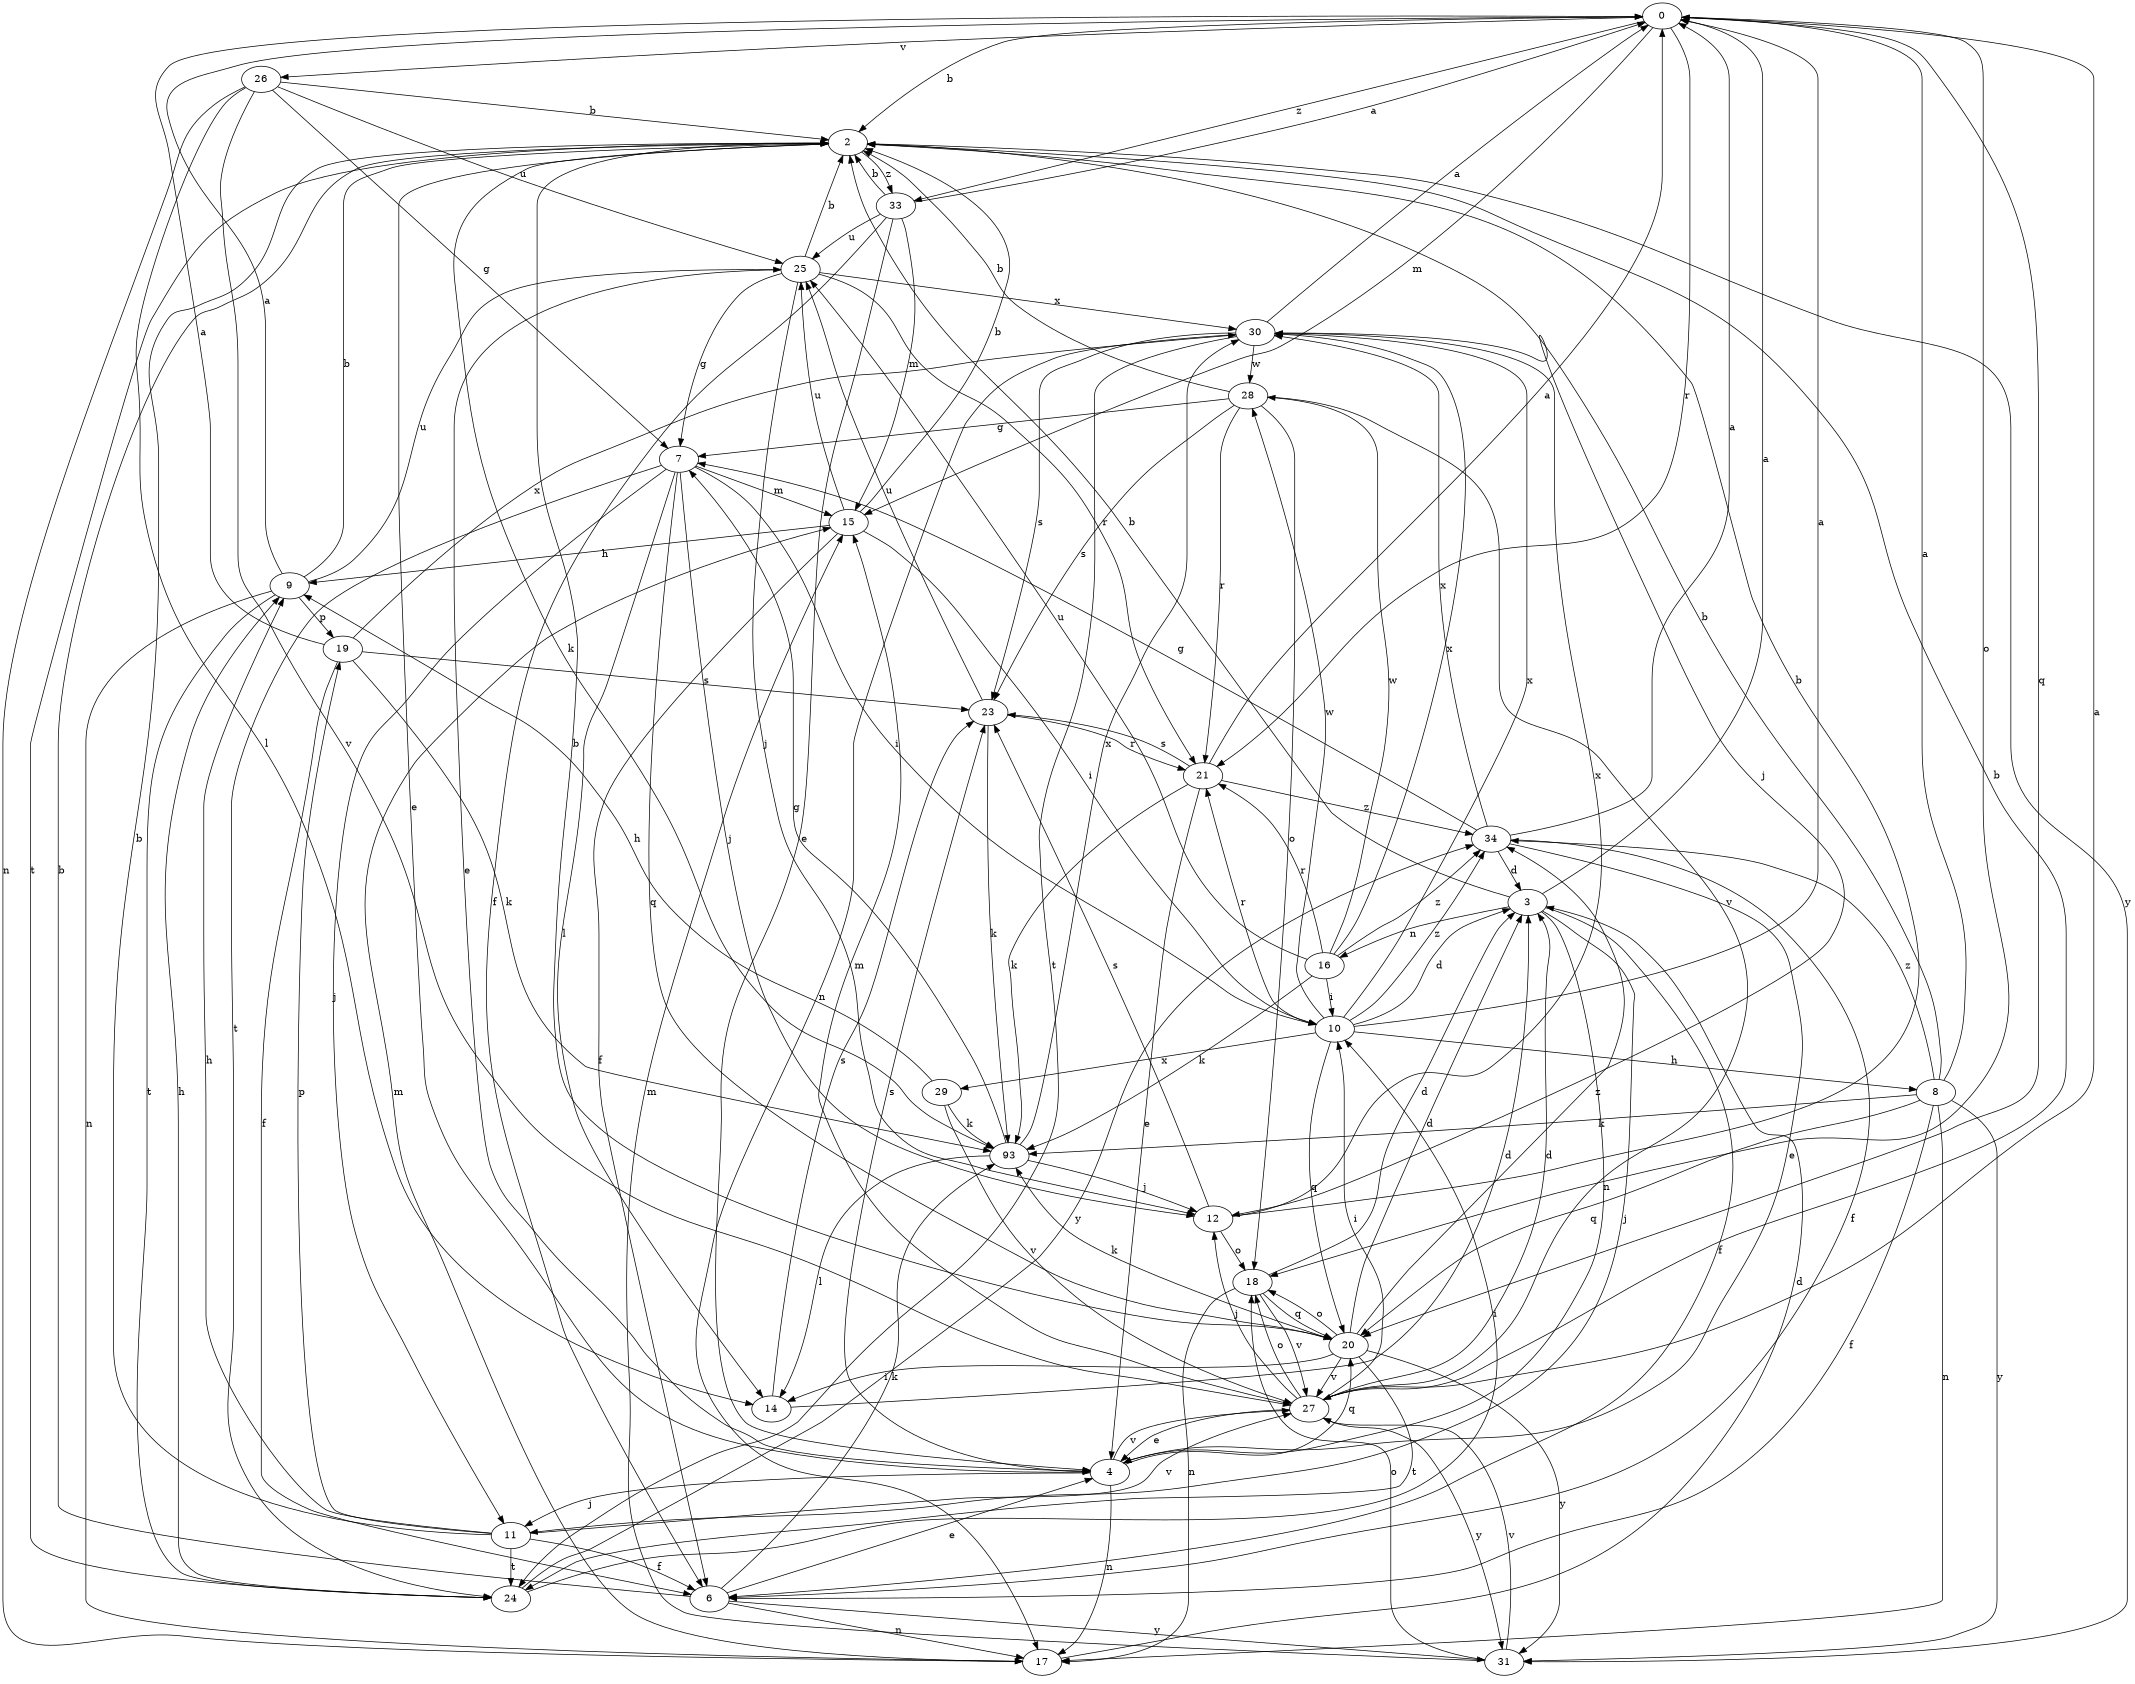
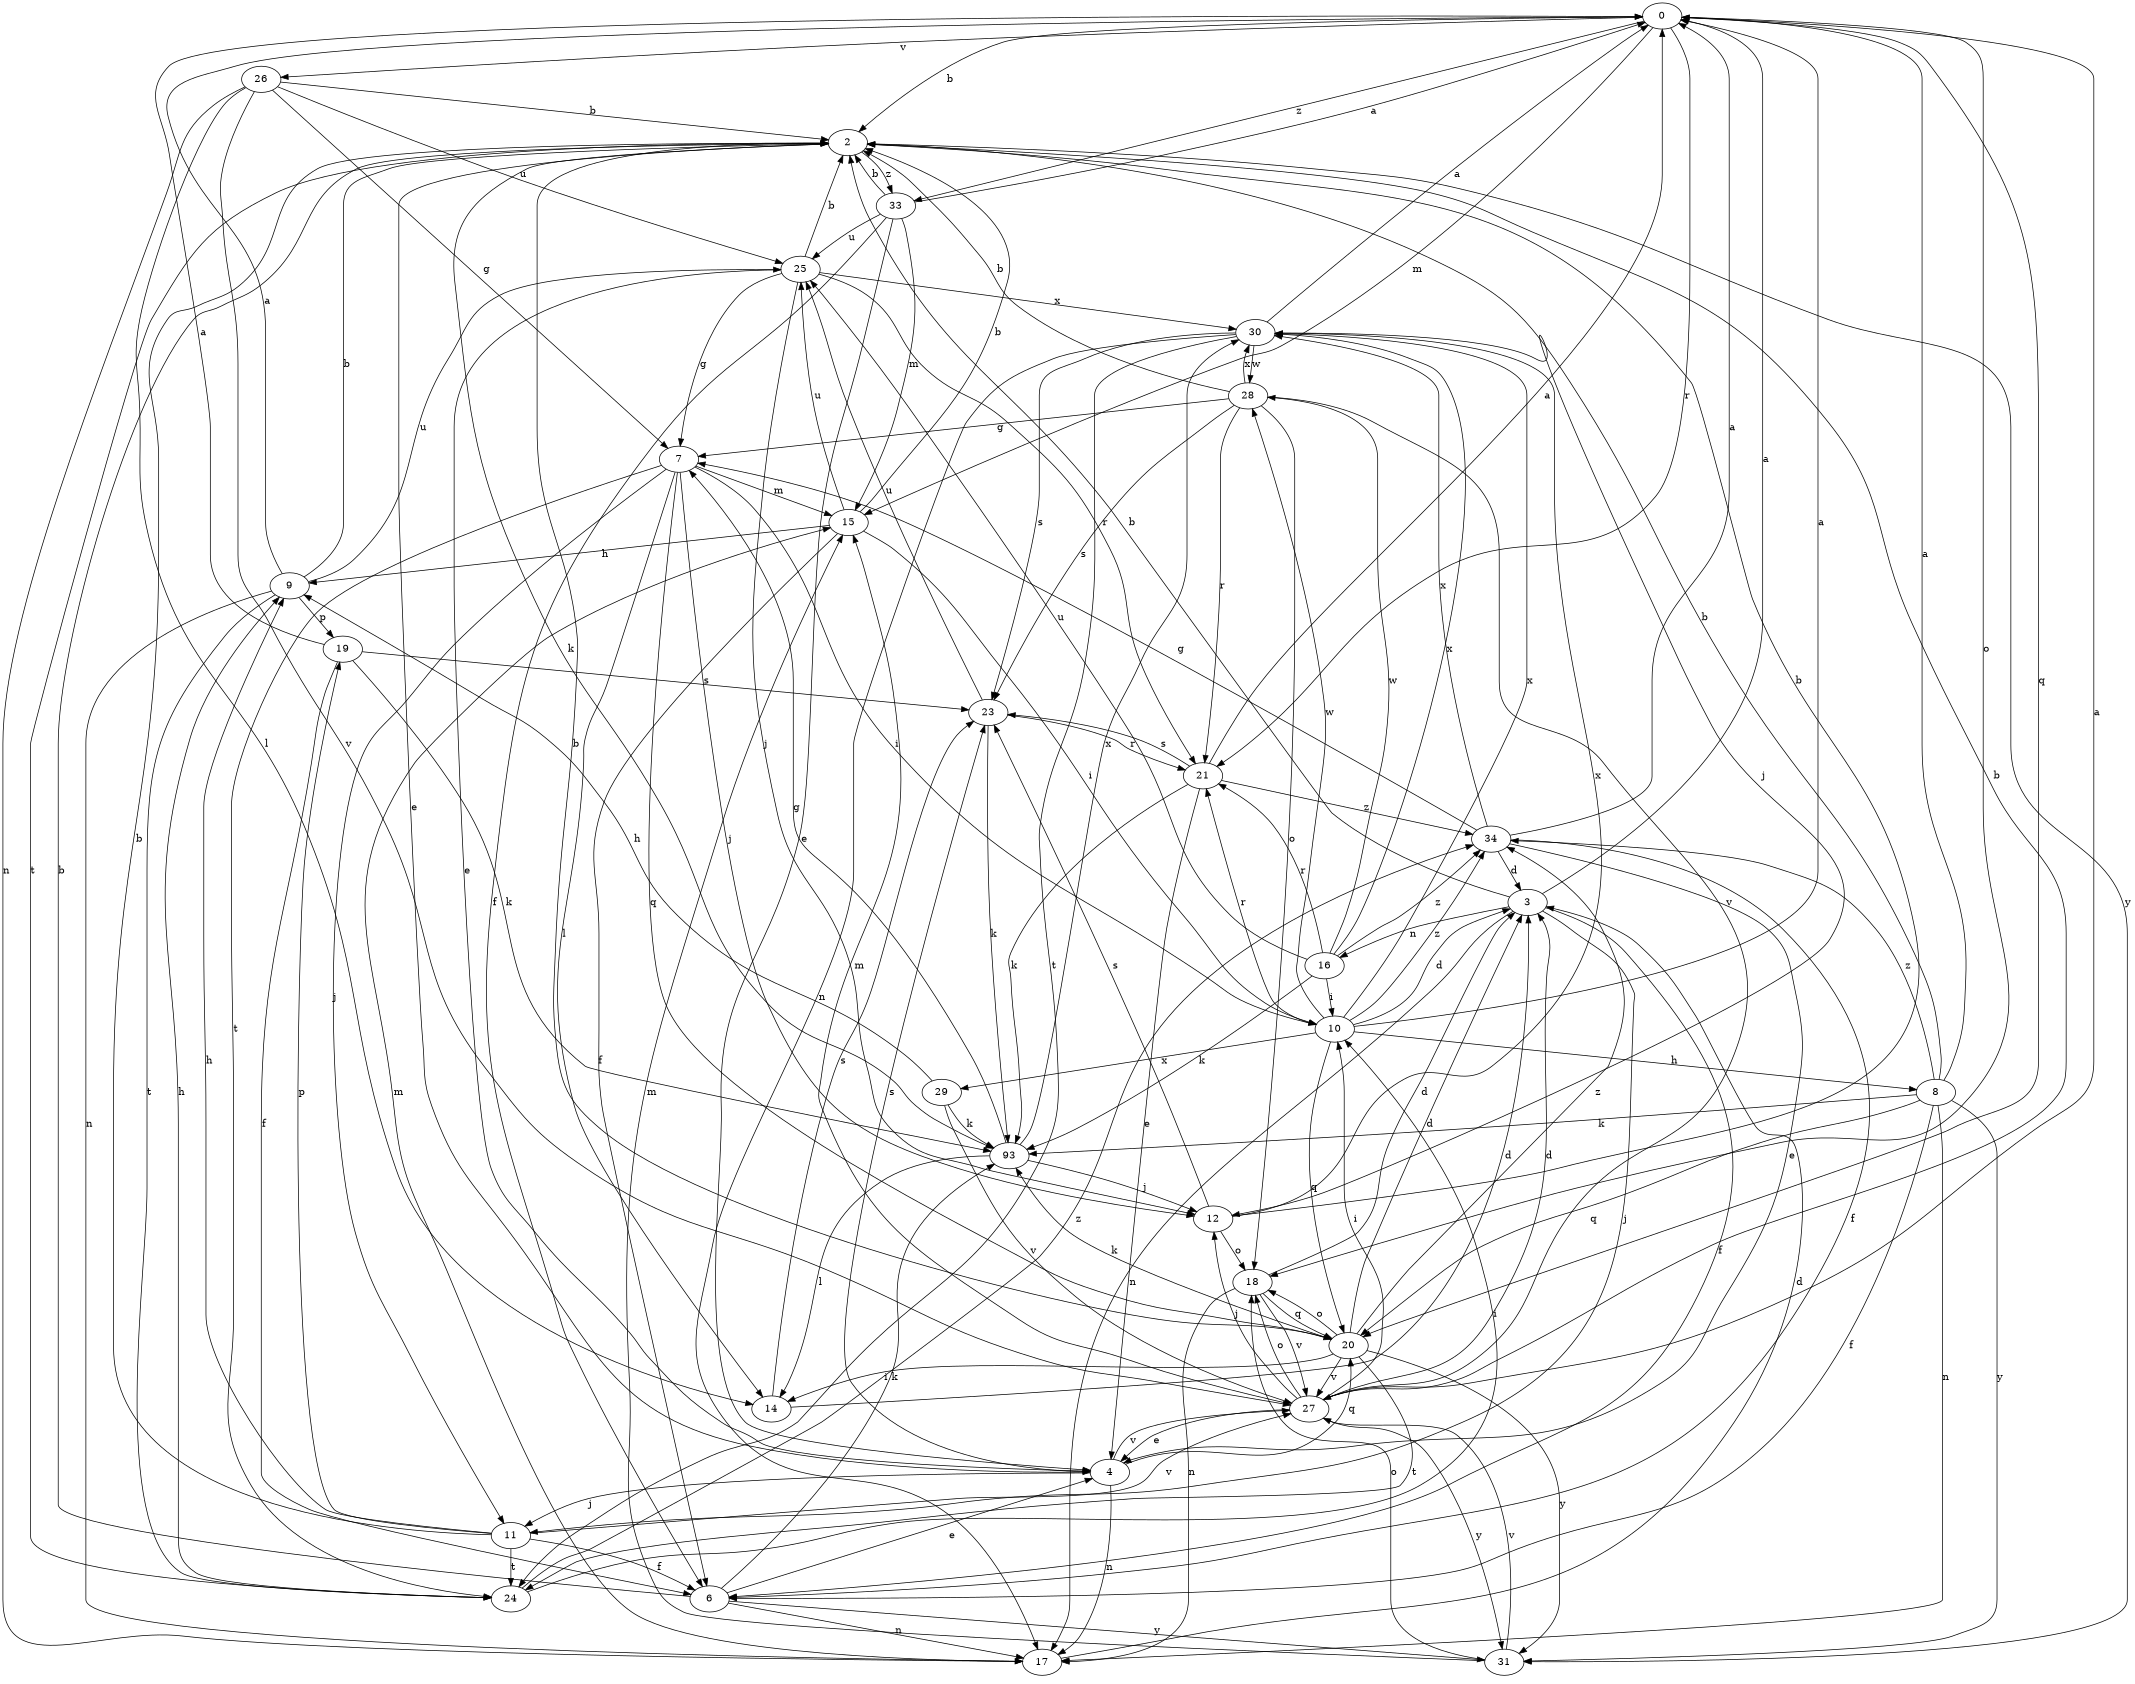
(756, 395) -> (1244, 367)
(1079, 1219) -> (1079, 1219)
(1562, 1319) -> (1189, 1200)
